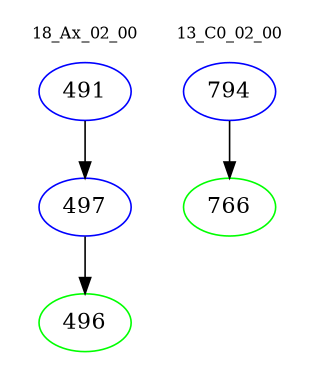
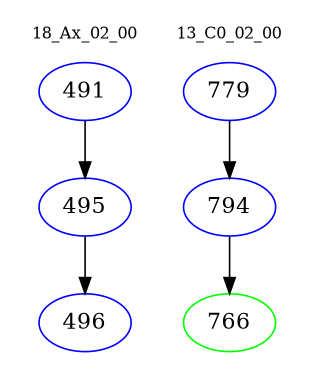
none -> (230, 92)
(85, 207) -> (85, 207)
(85, 323) -> (85, 323)
